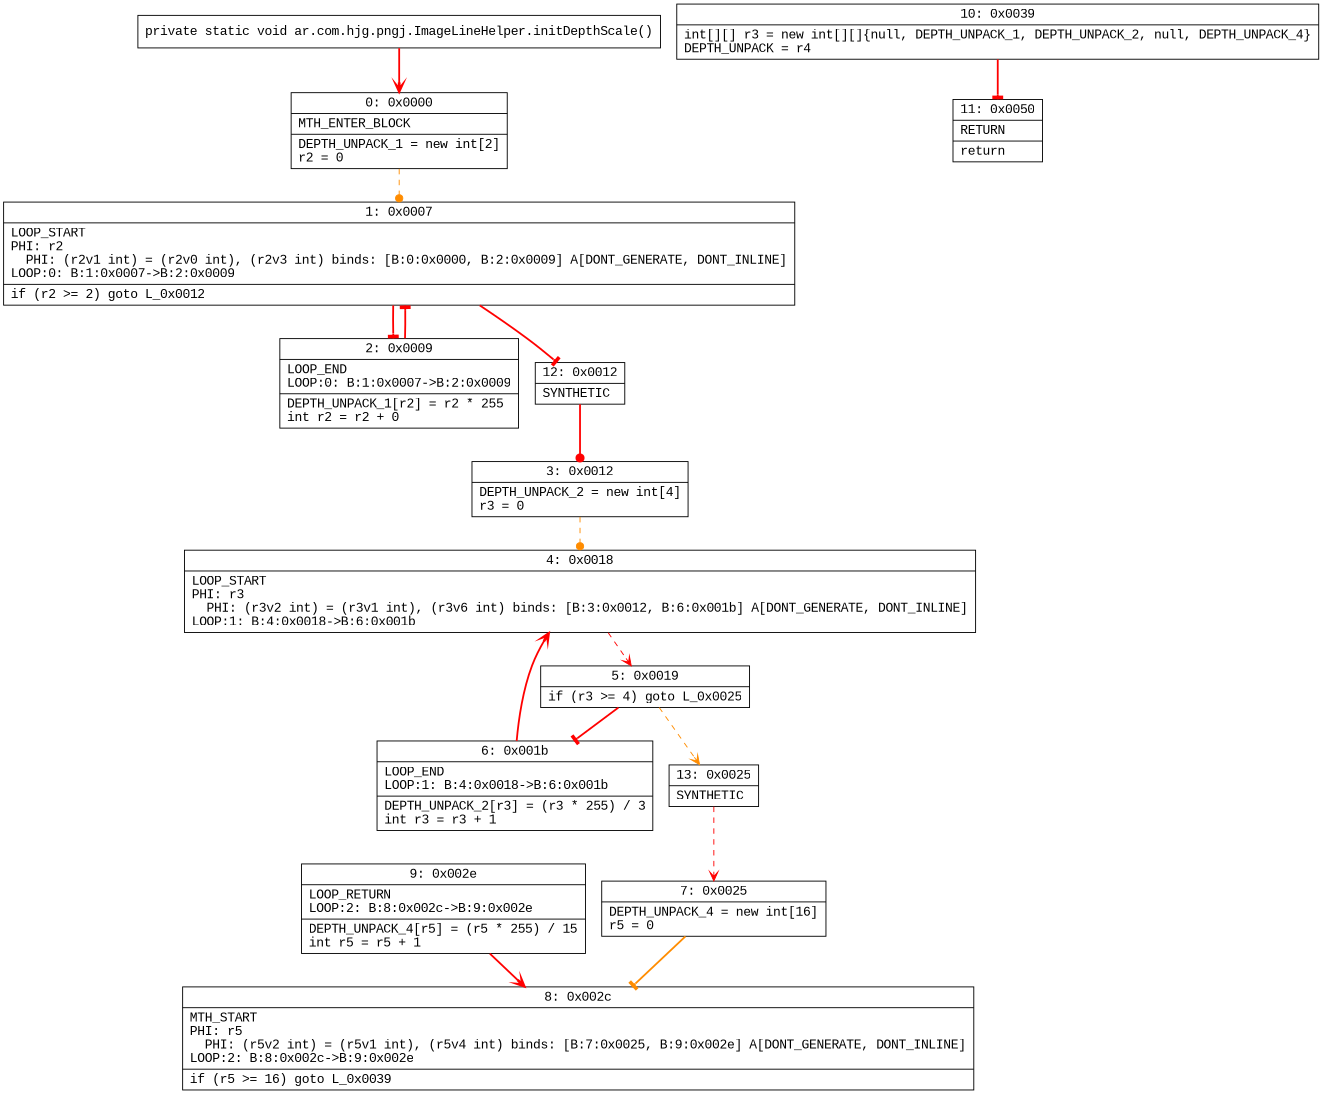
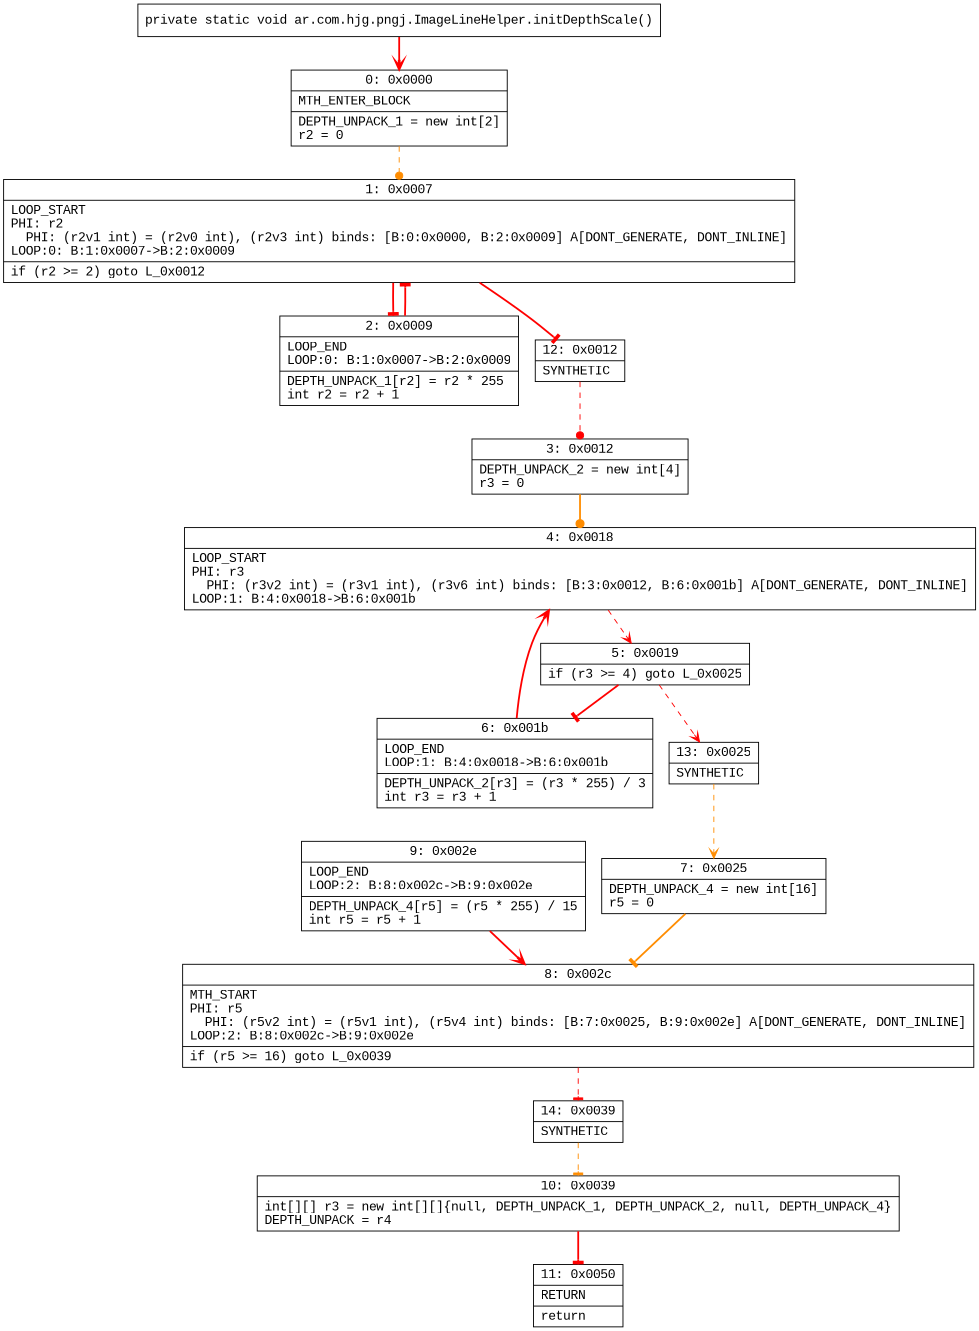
(343, 417) -> (343, 395)
(580, 429) -> (580, 407)
(580, 530) -> (580, 507)
(677, 732) -> (677, 710)
(714, 839) -> (714, 817)
(350, 895) -> (339, 872)
none -> (578, 1122)
